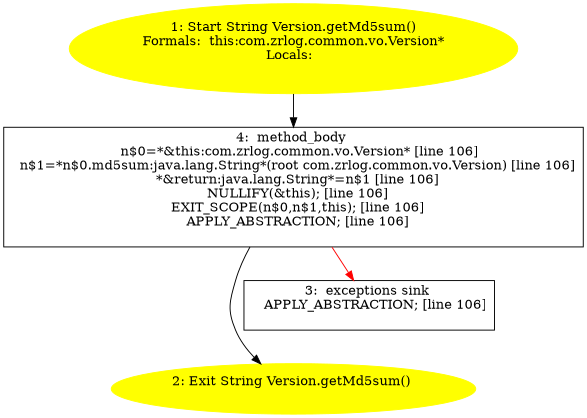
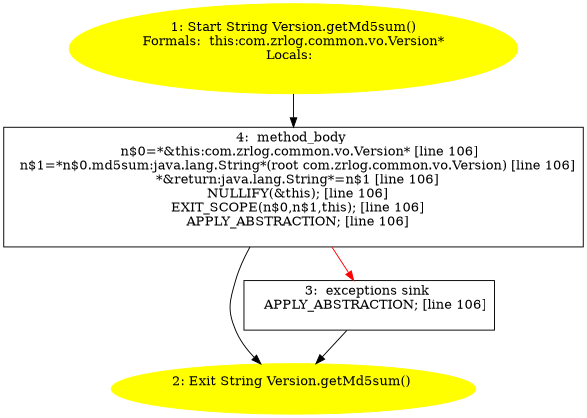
none -> (335, 344)
